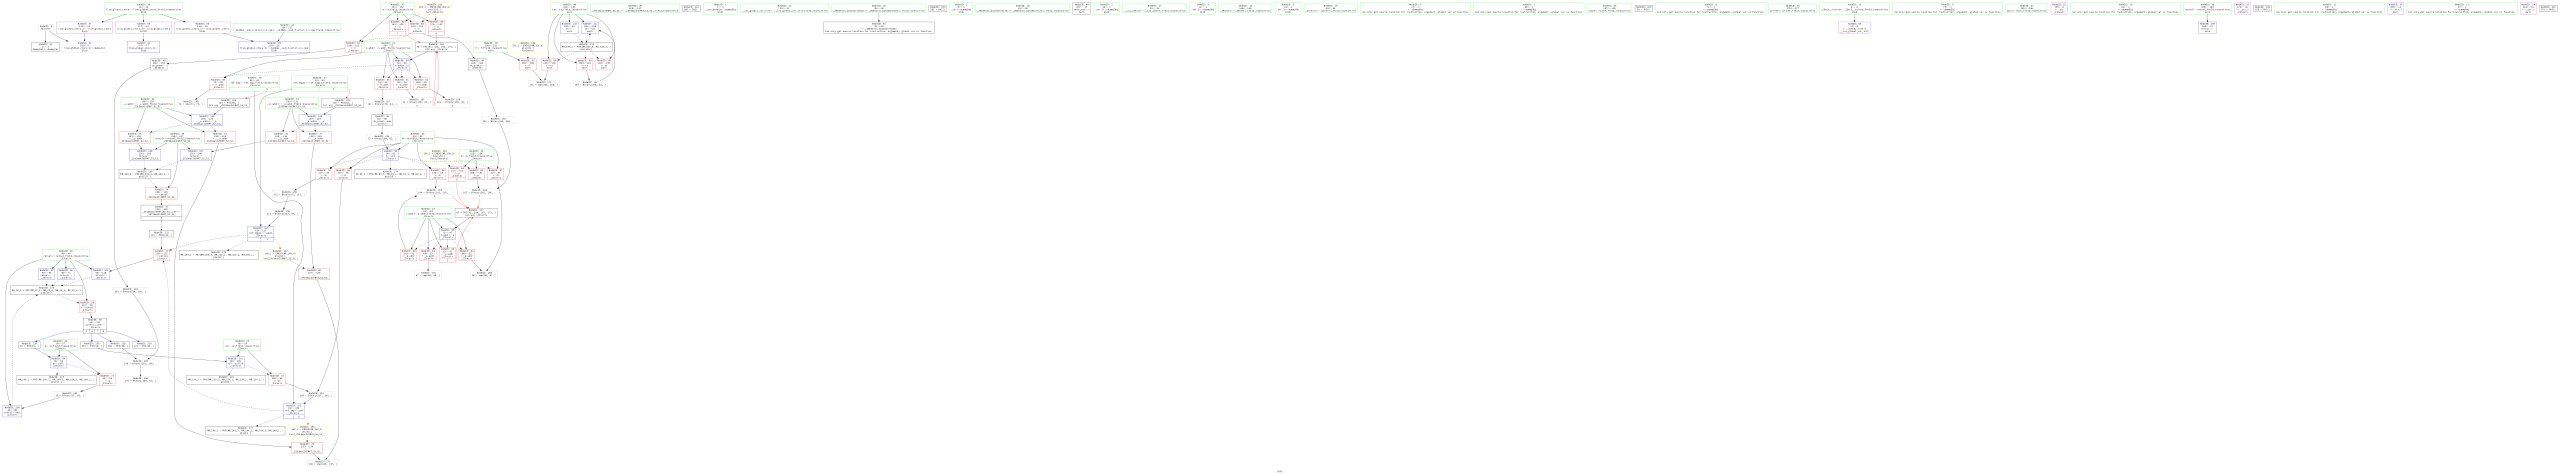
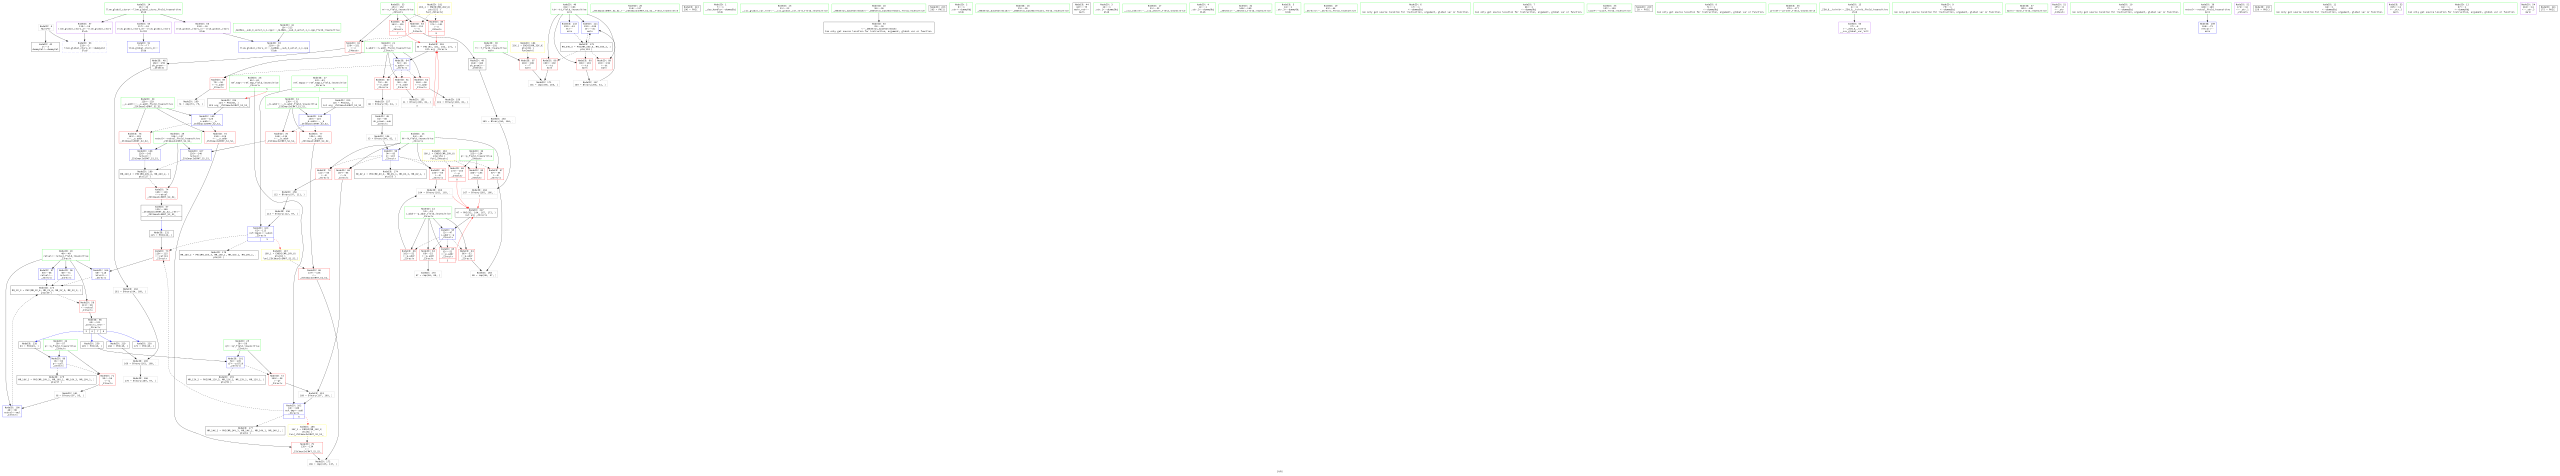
(349, 93) -> none
